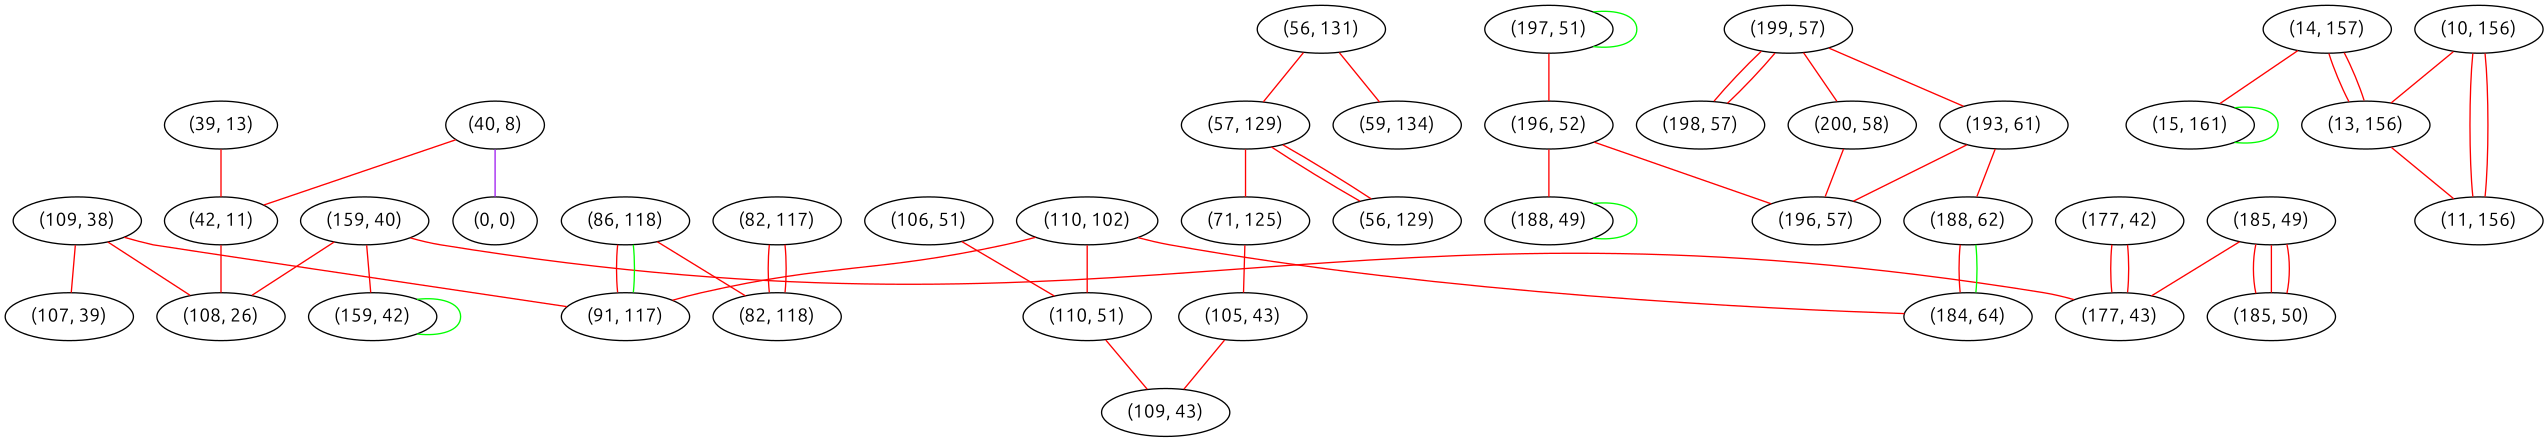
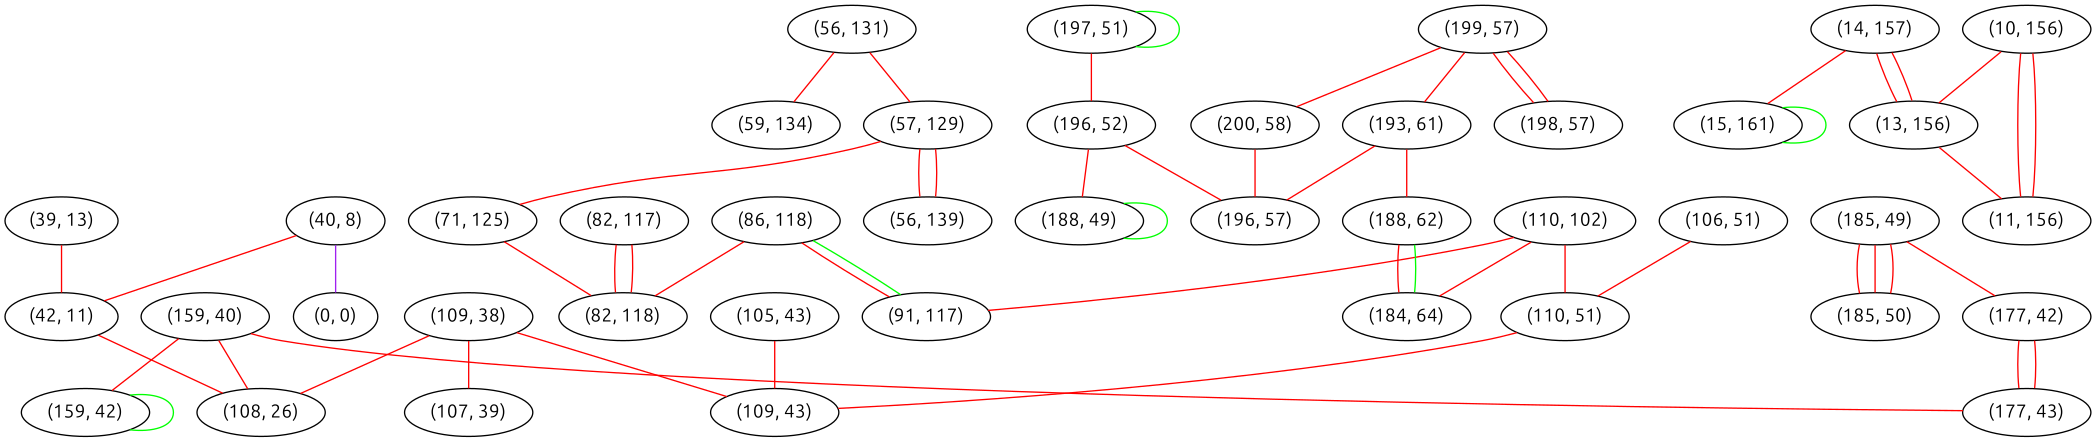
(1397, 221) -> (928, 221)
(2196, 269) -> (1951, 269)
(345, 274) -> (622, 365)
(1244, 277) -> (548, 269)
